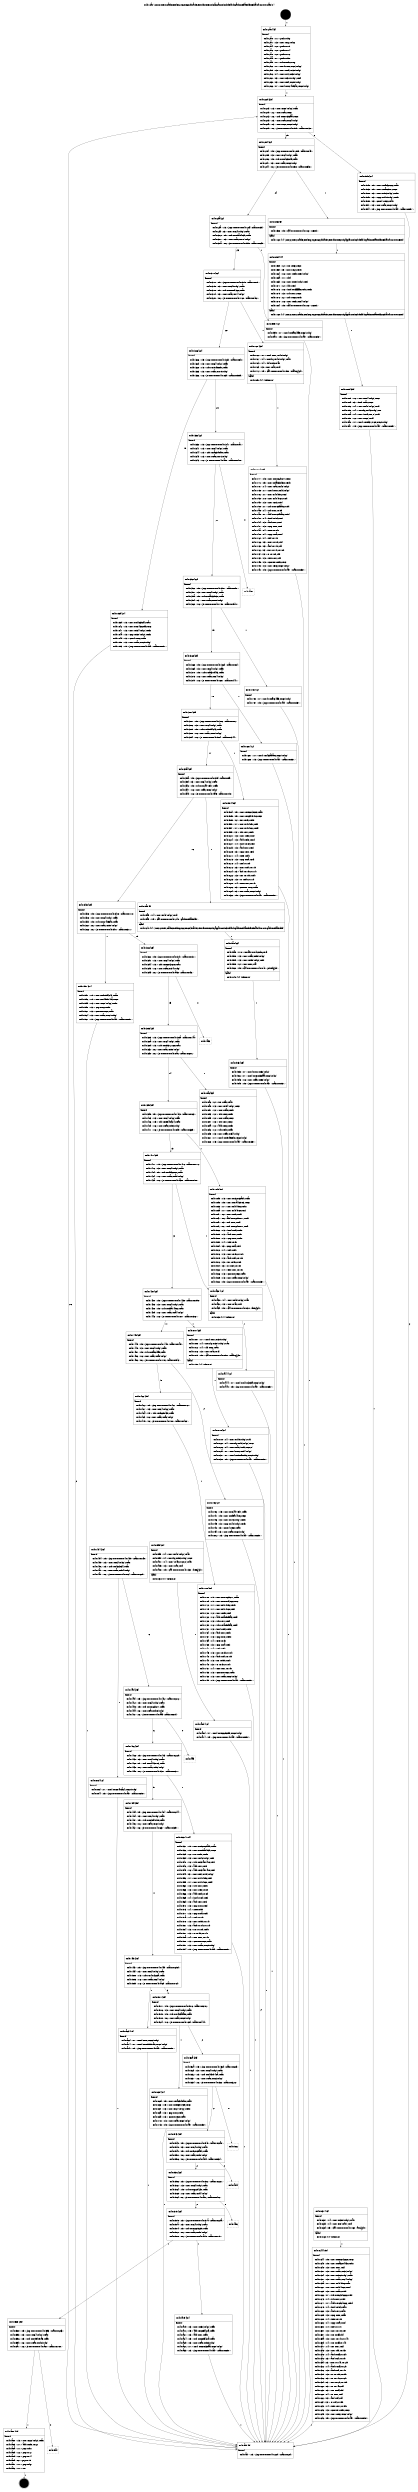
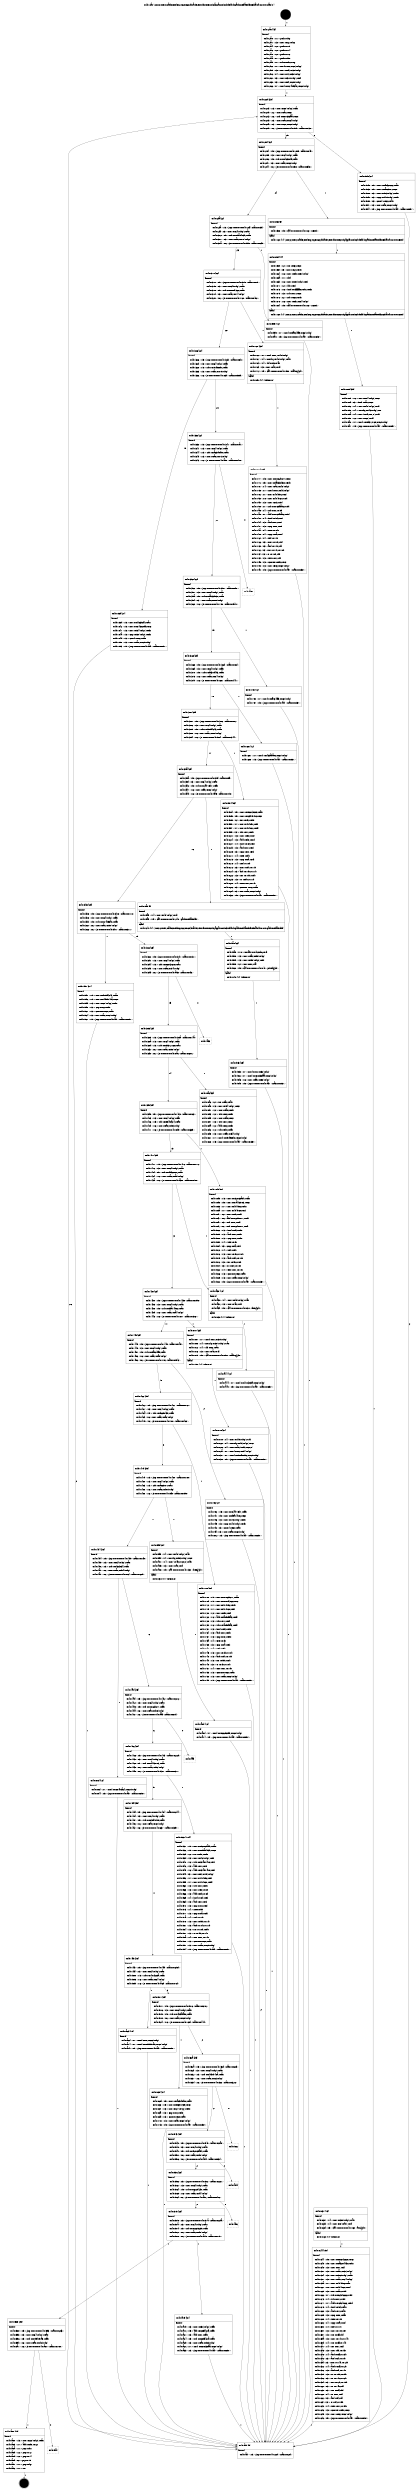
none -> (162, 1481)
